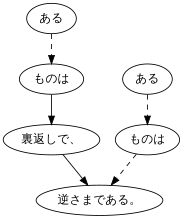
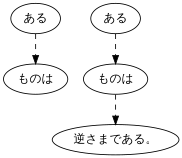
(52, 140) -> none
